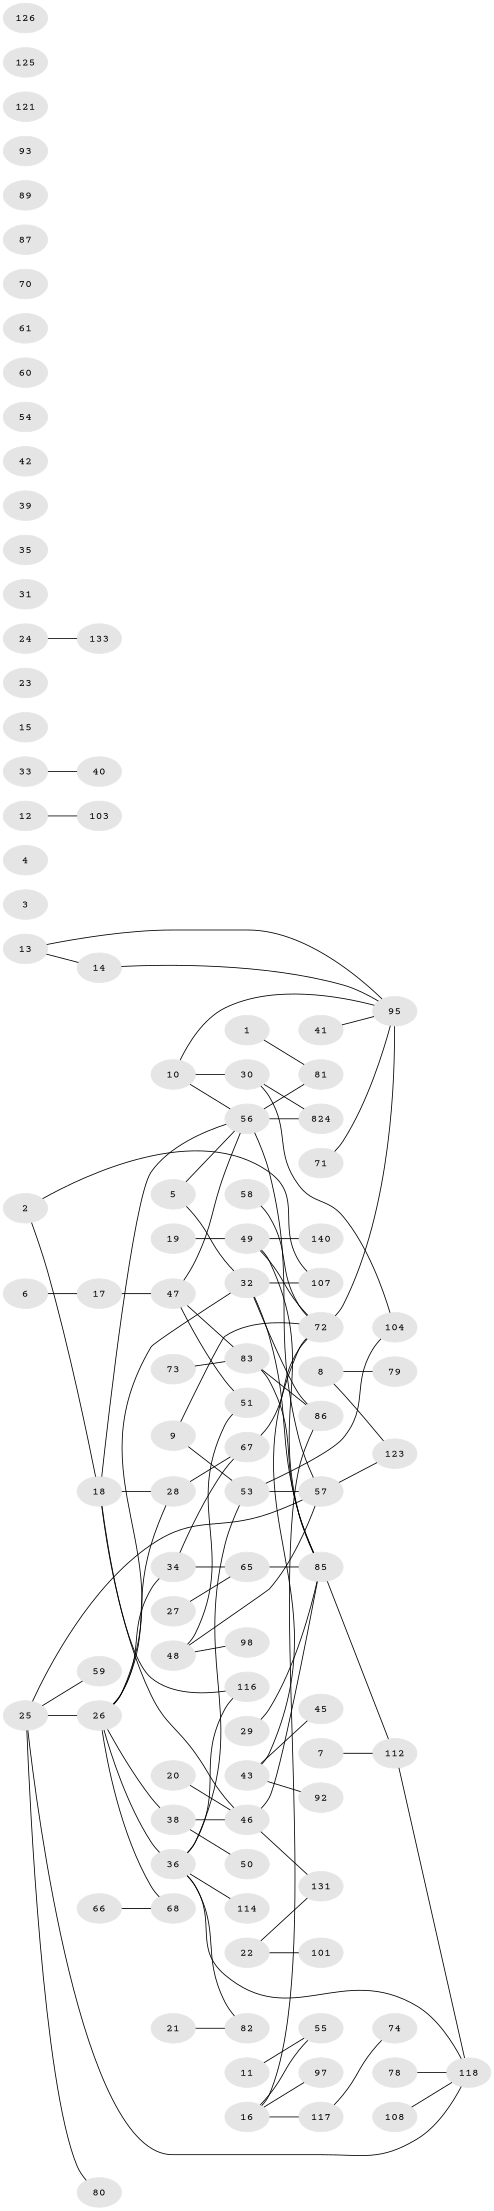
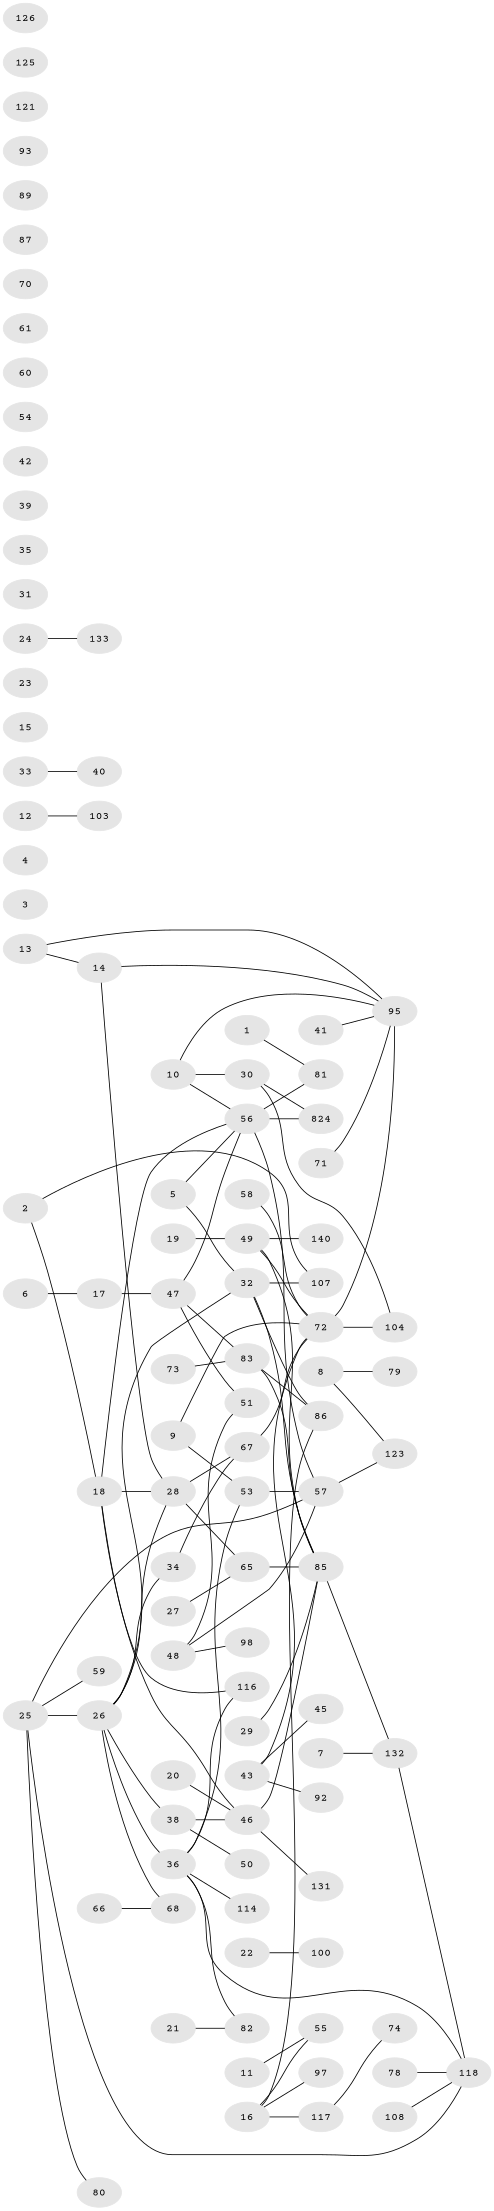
none -> (122, 1233)
(348, 1431) -> (358, 1327)
(207, 1567) -> (216, 1536)
(395, 1753) -> (395, 1753)
(284, 1919) -> none
(321, 1953) -> (321, 1953)
